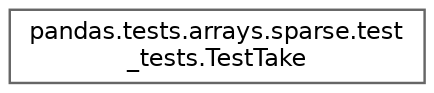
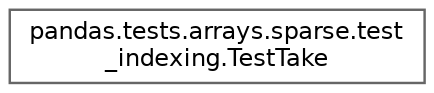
(217, 46) -> (217, 46)
